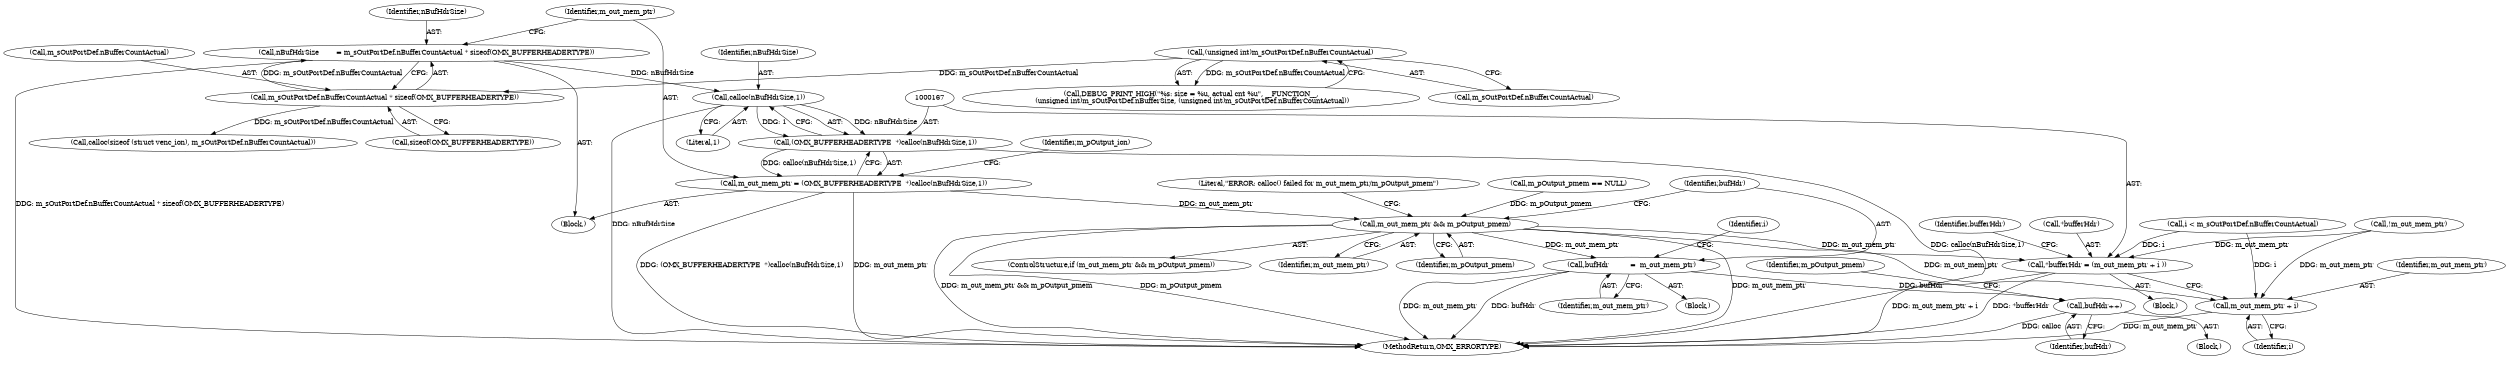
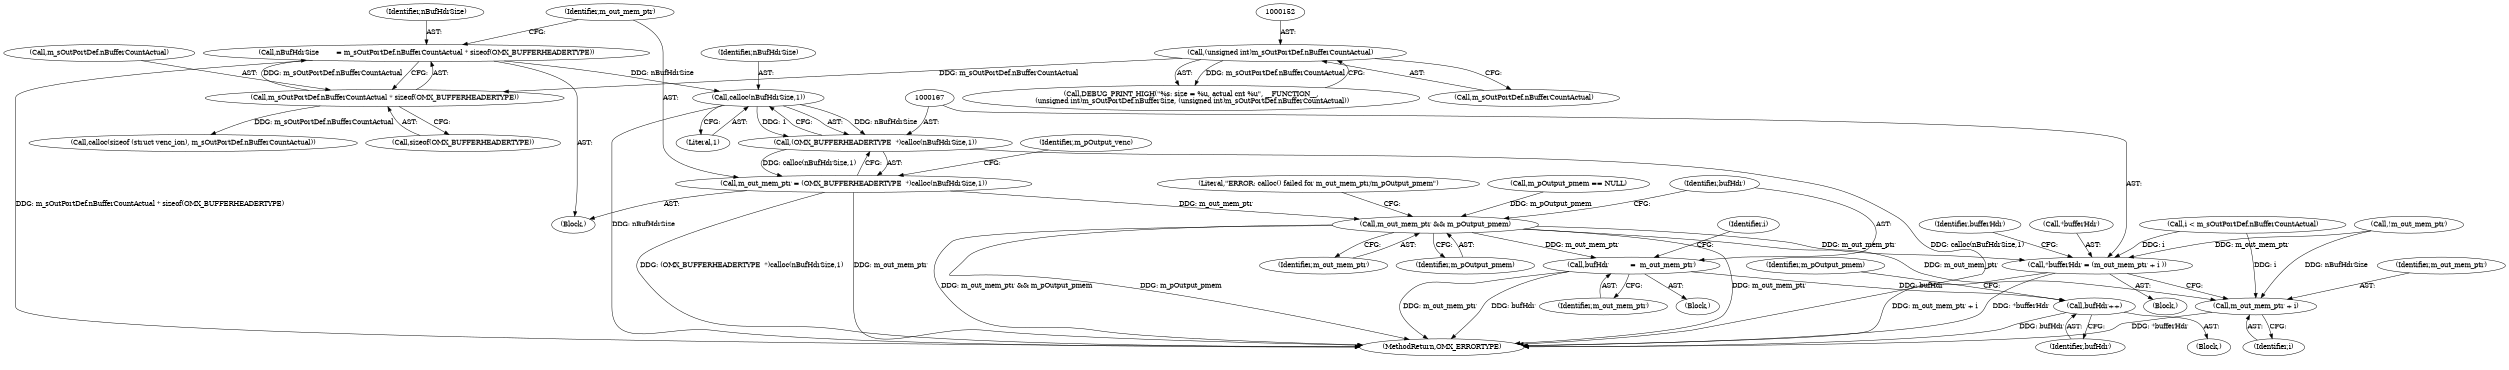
none -> (1280, 12)
(1086, 143) -> (1086, 143)
(1111, 266) -> none
(2336, 266) -> (2336, 266)
(2041, 327) -> (2041, 327)
(2160, 327) -> (2160, 327)
